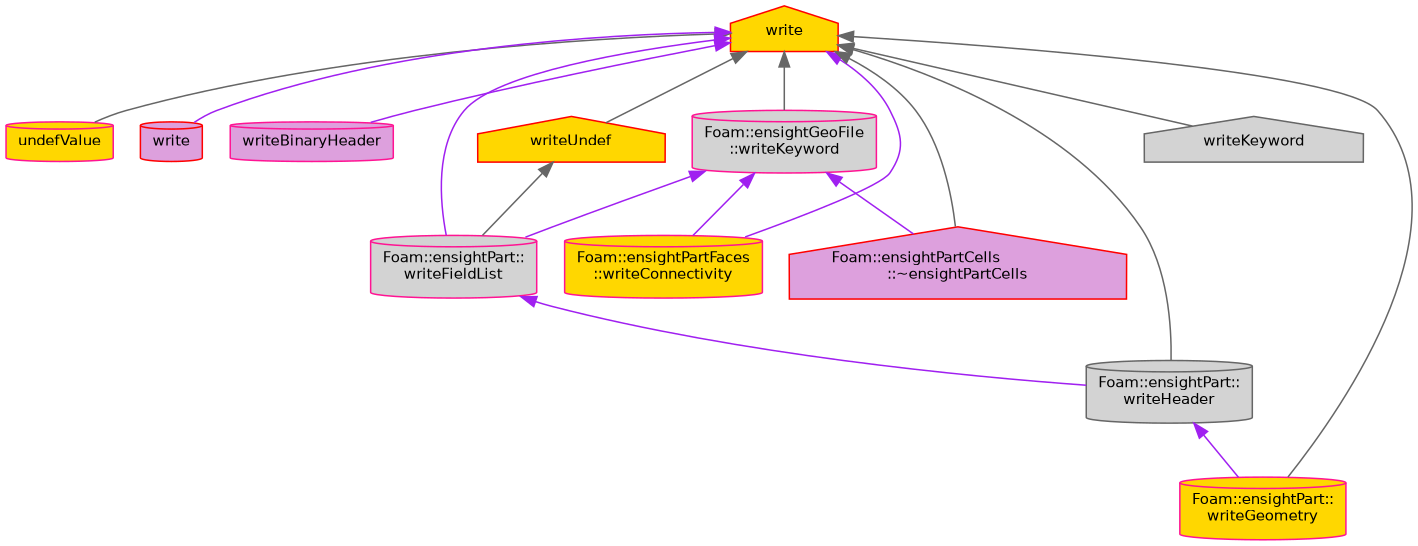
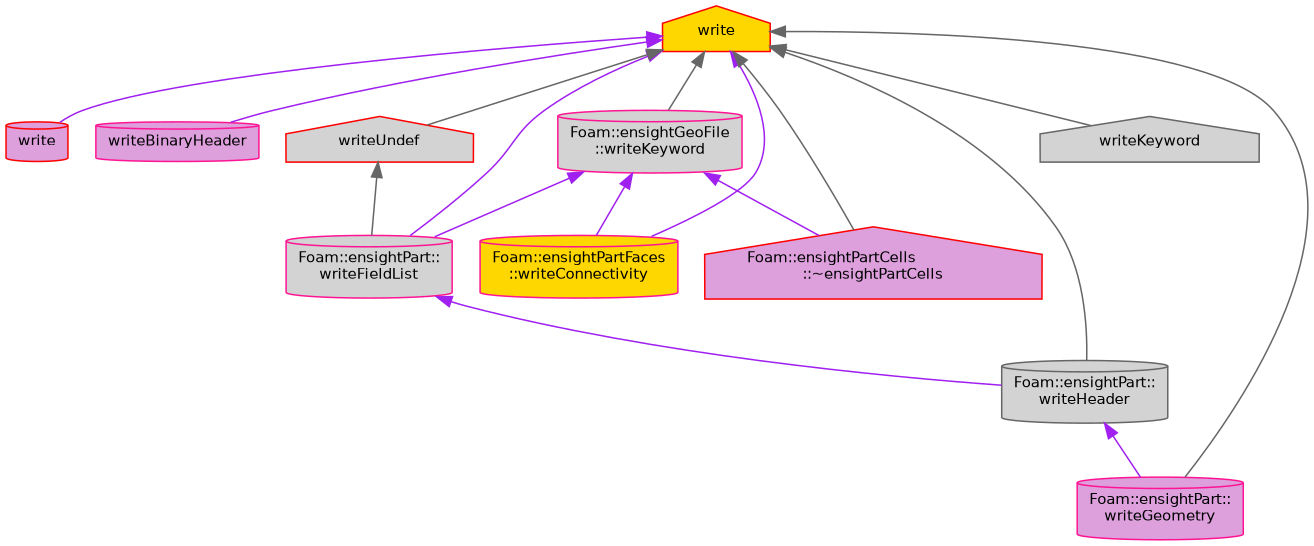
(60, 142) -> none
(571, 142) -> (380, 142)
(1263, 508) -> (1160, 508)
